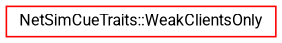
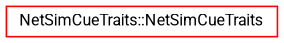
(141, 22) -> (142, 22)
